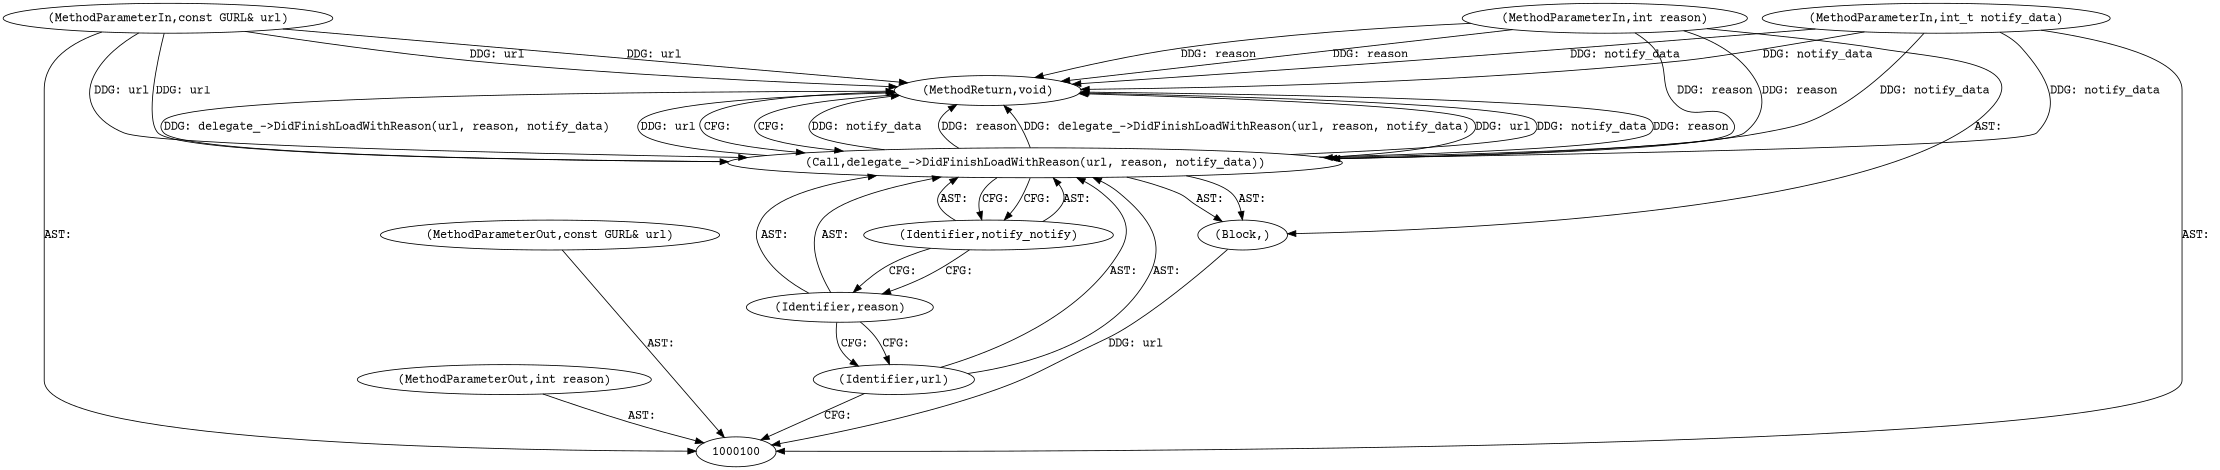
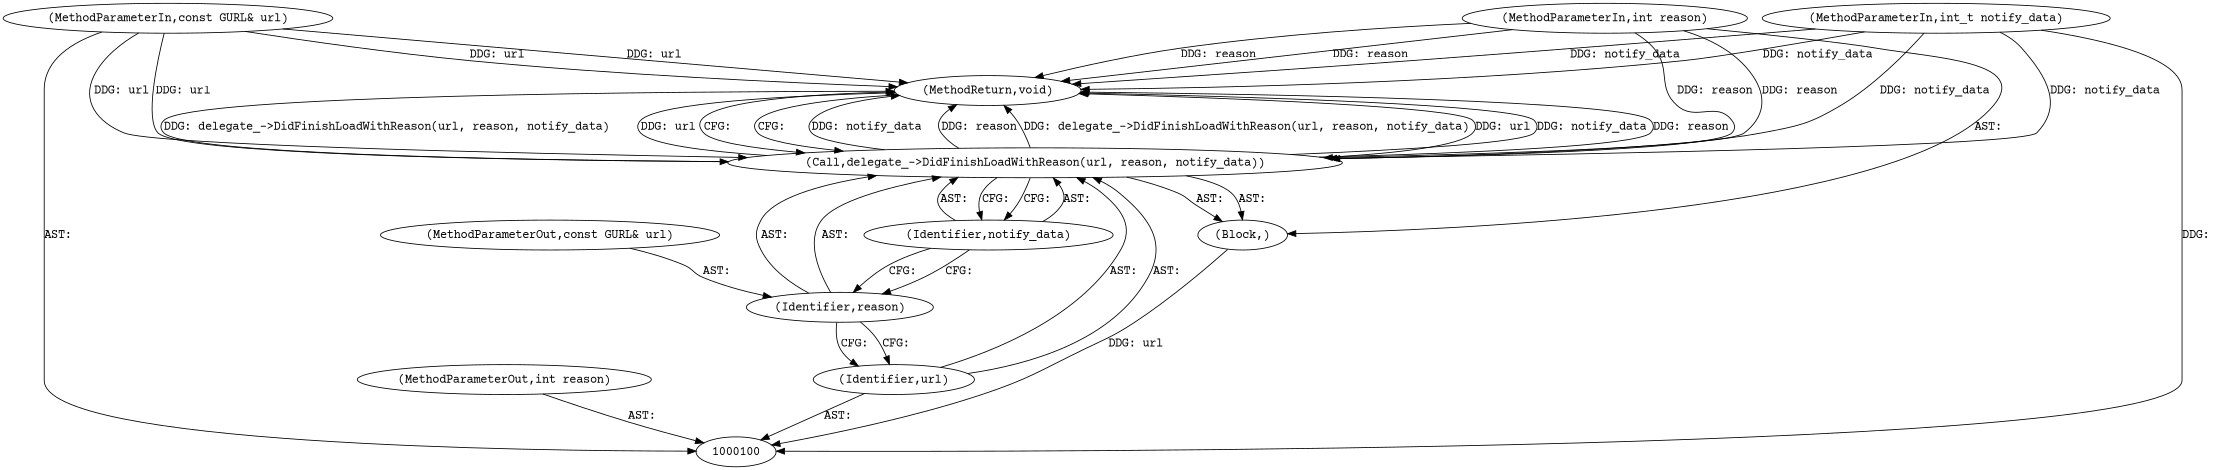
(989, 235) -> (989, 235)
(2199, 235) -> (2199, 235)
(640, 340) -> (696, 273)
(842, 416) -> (842, 416)
